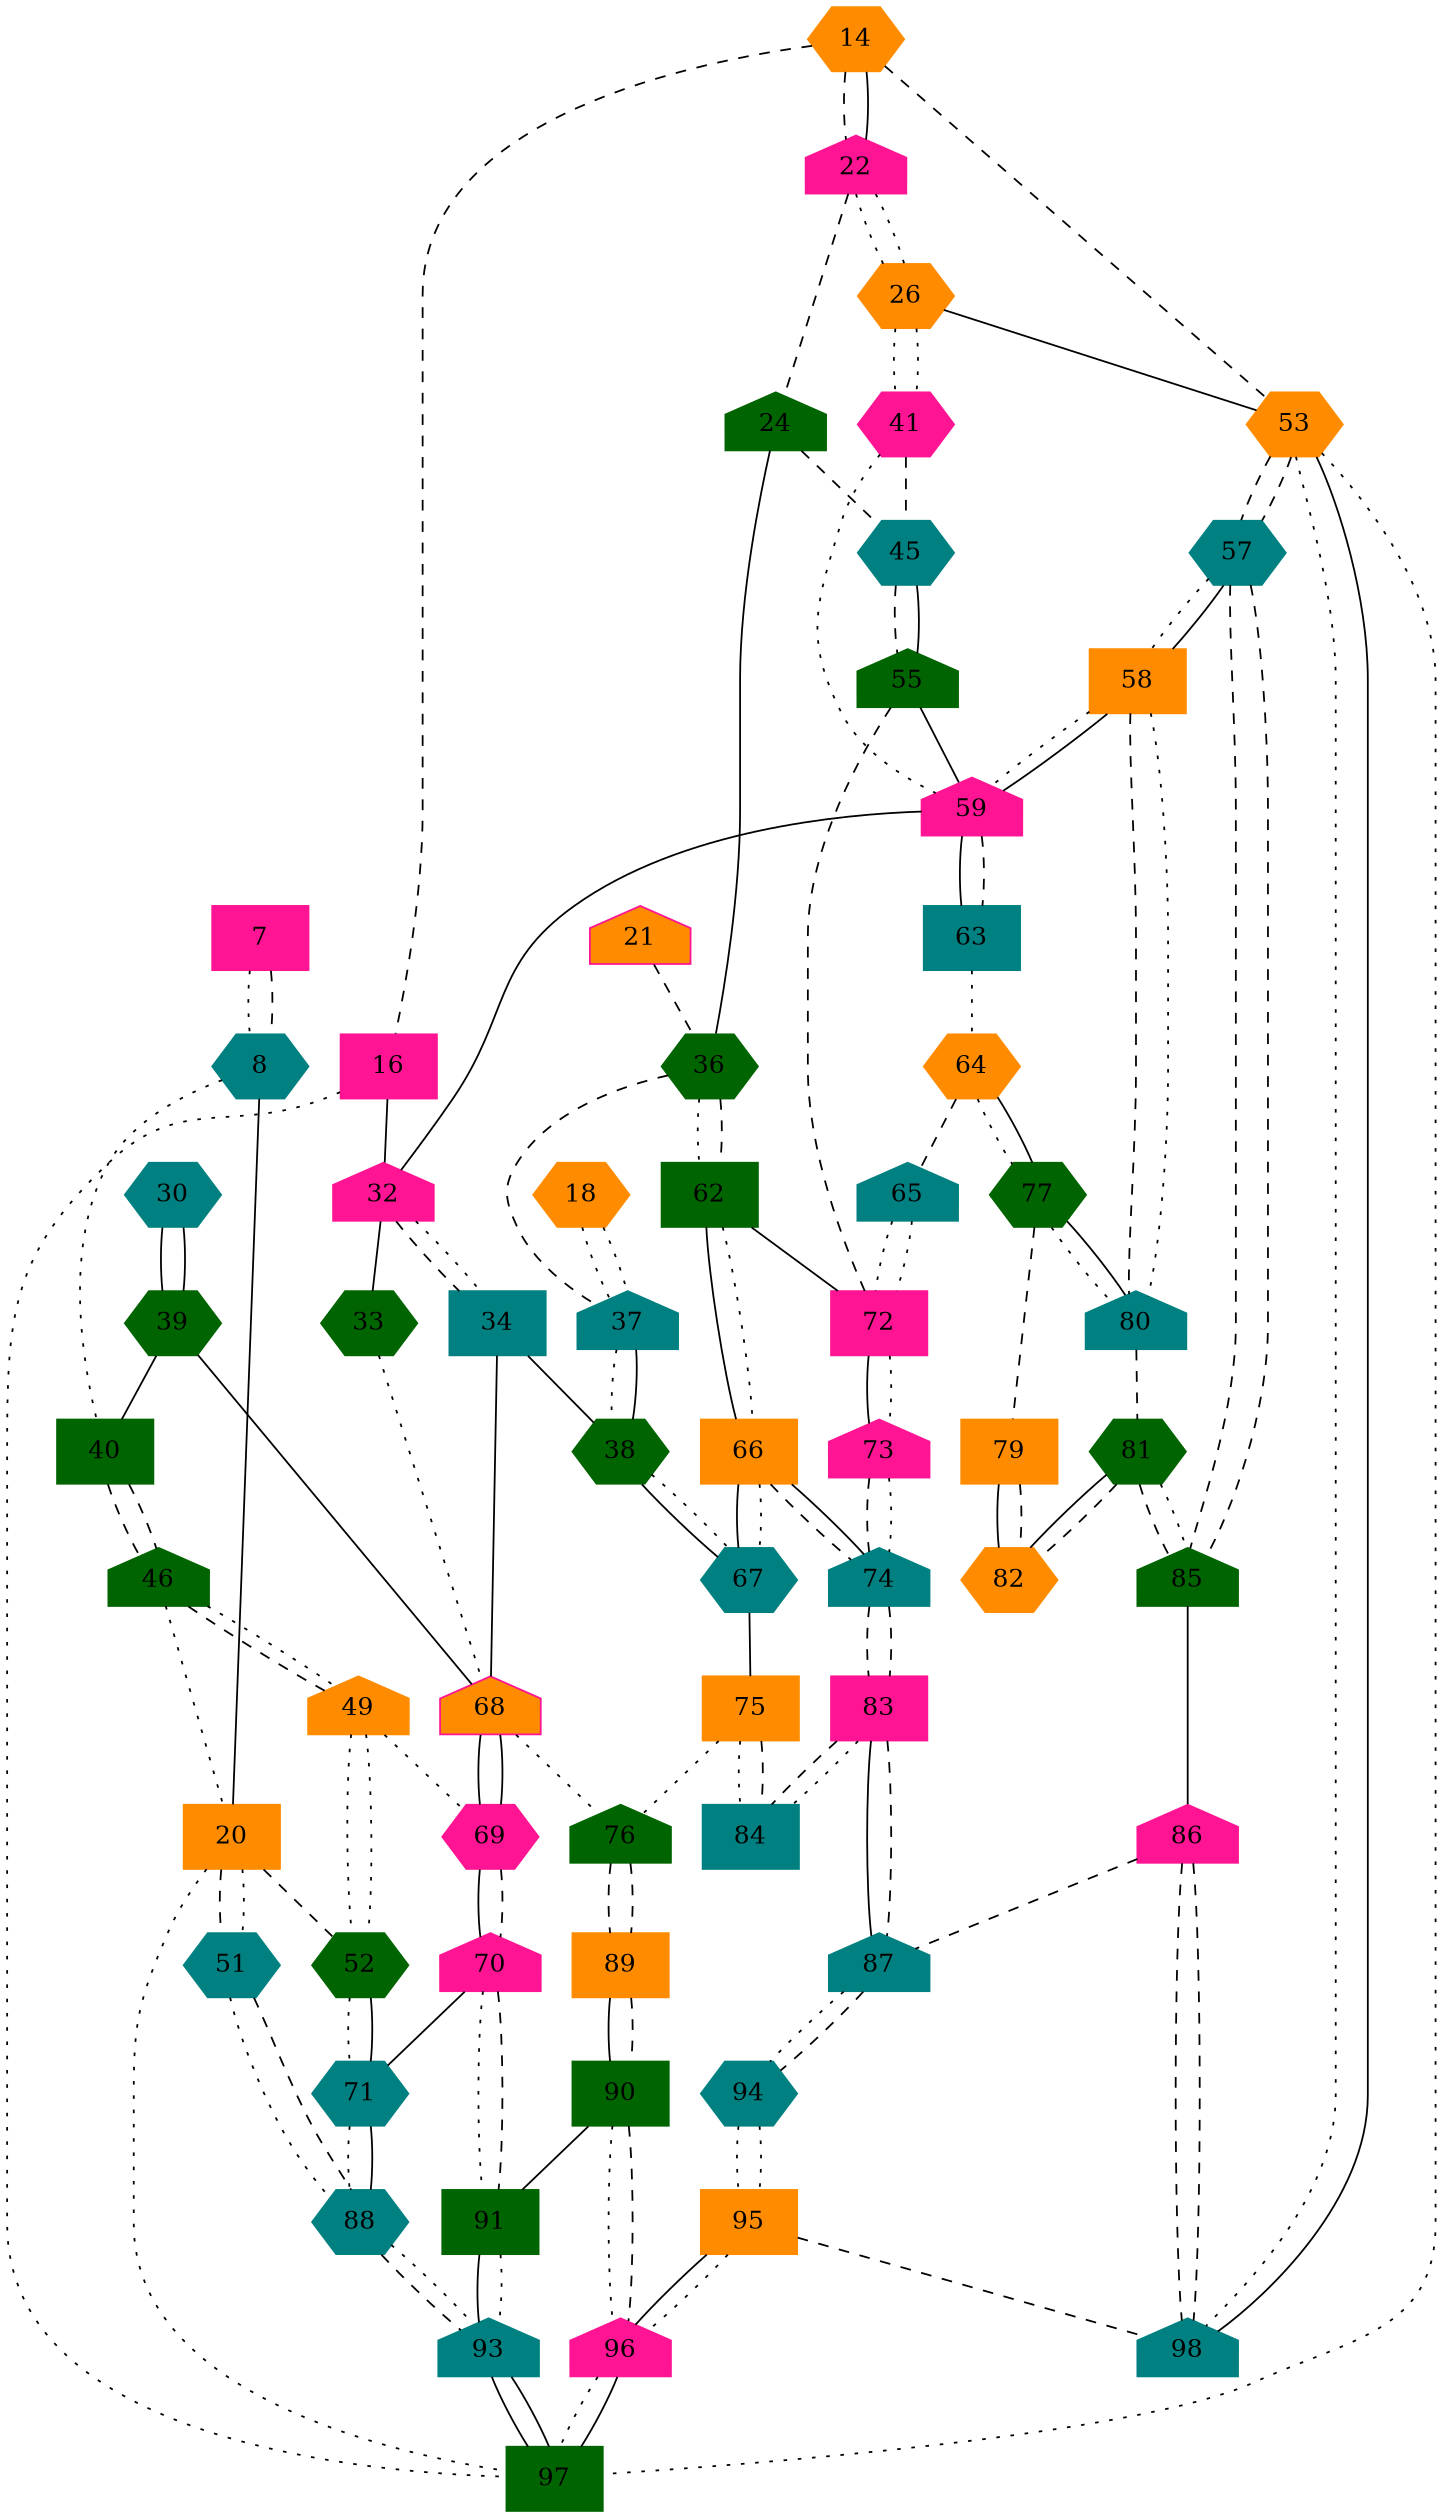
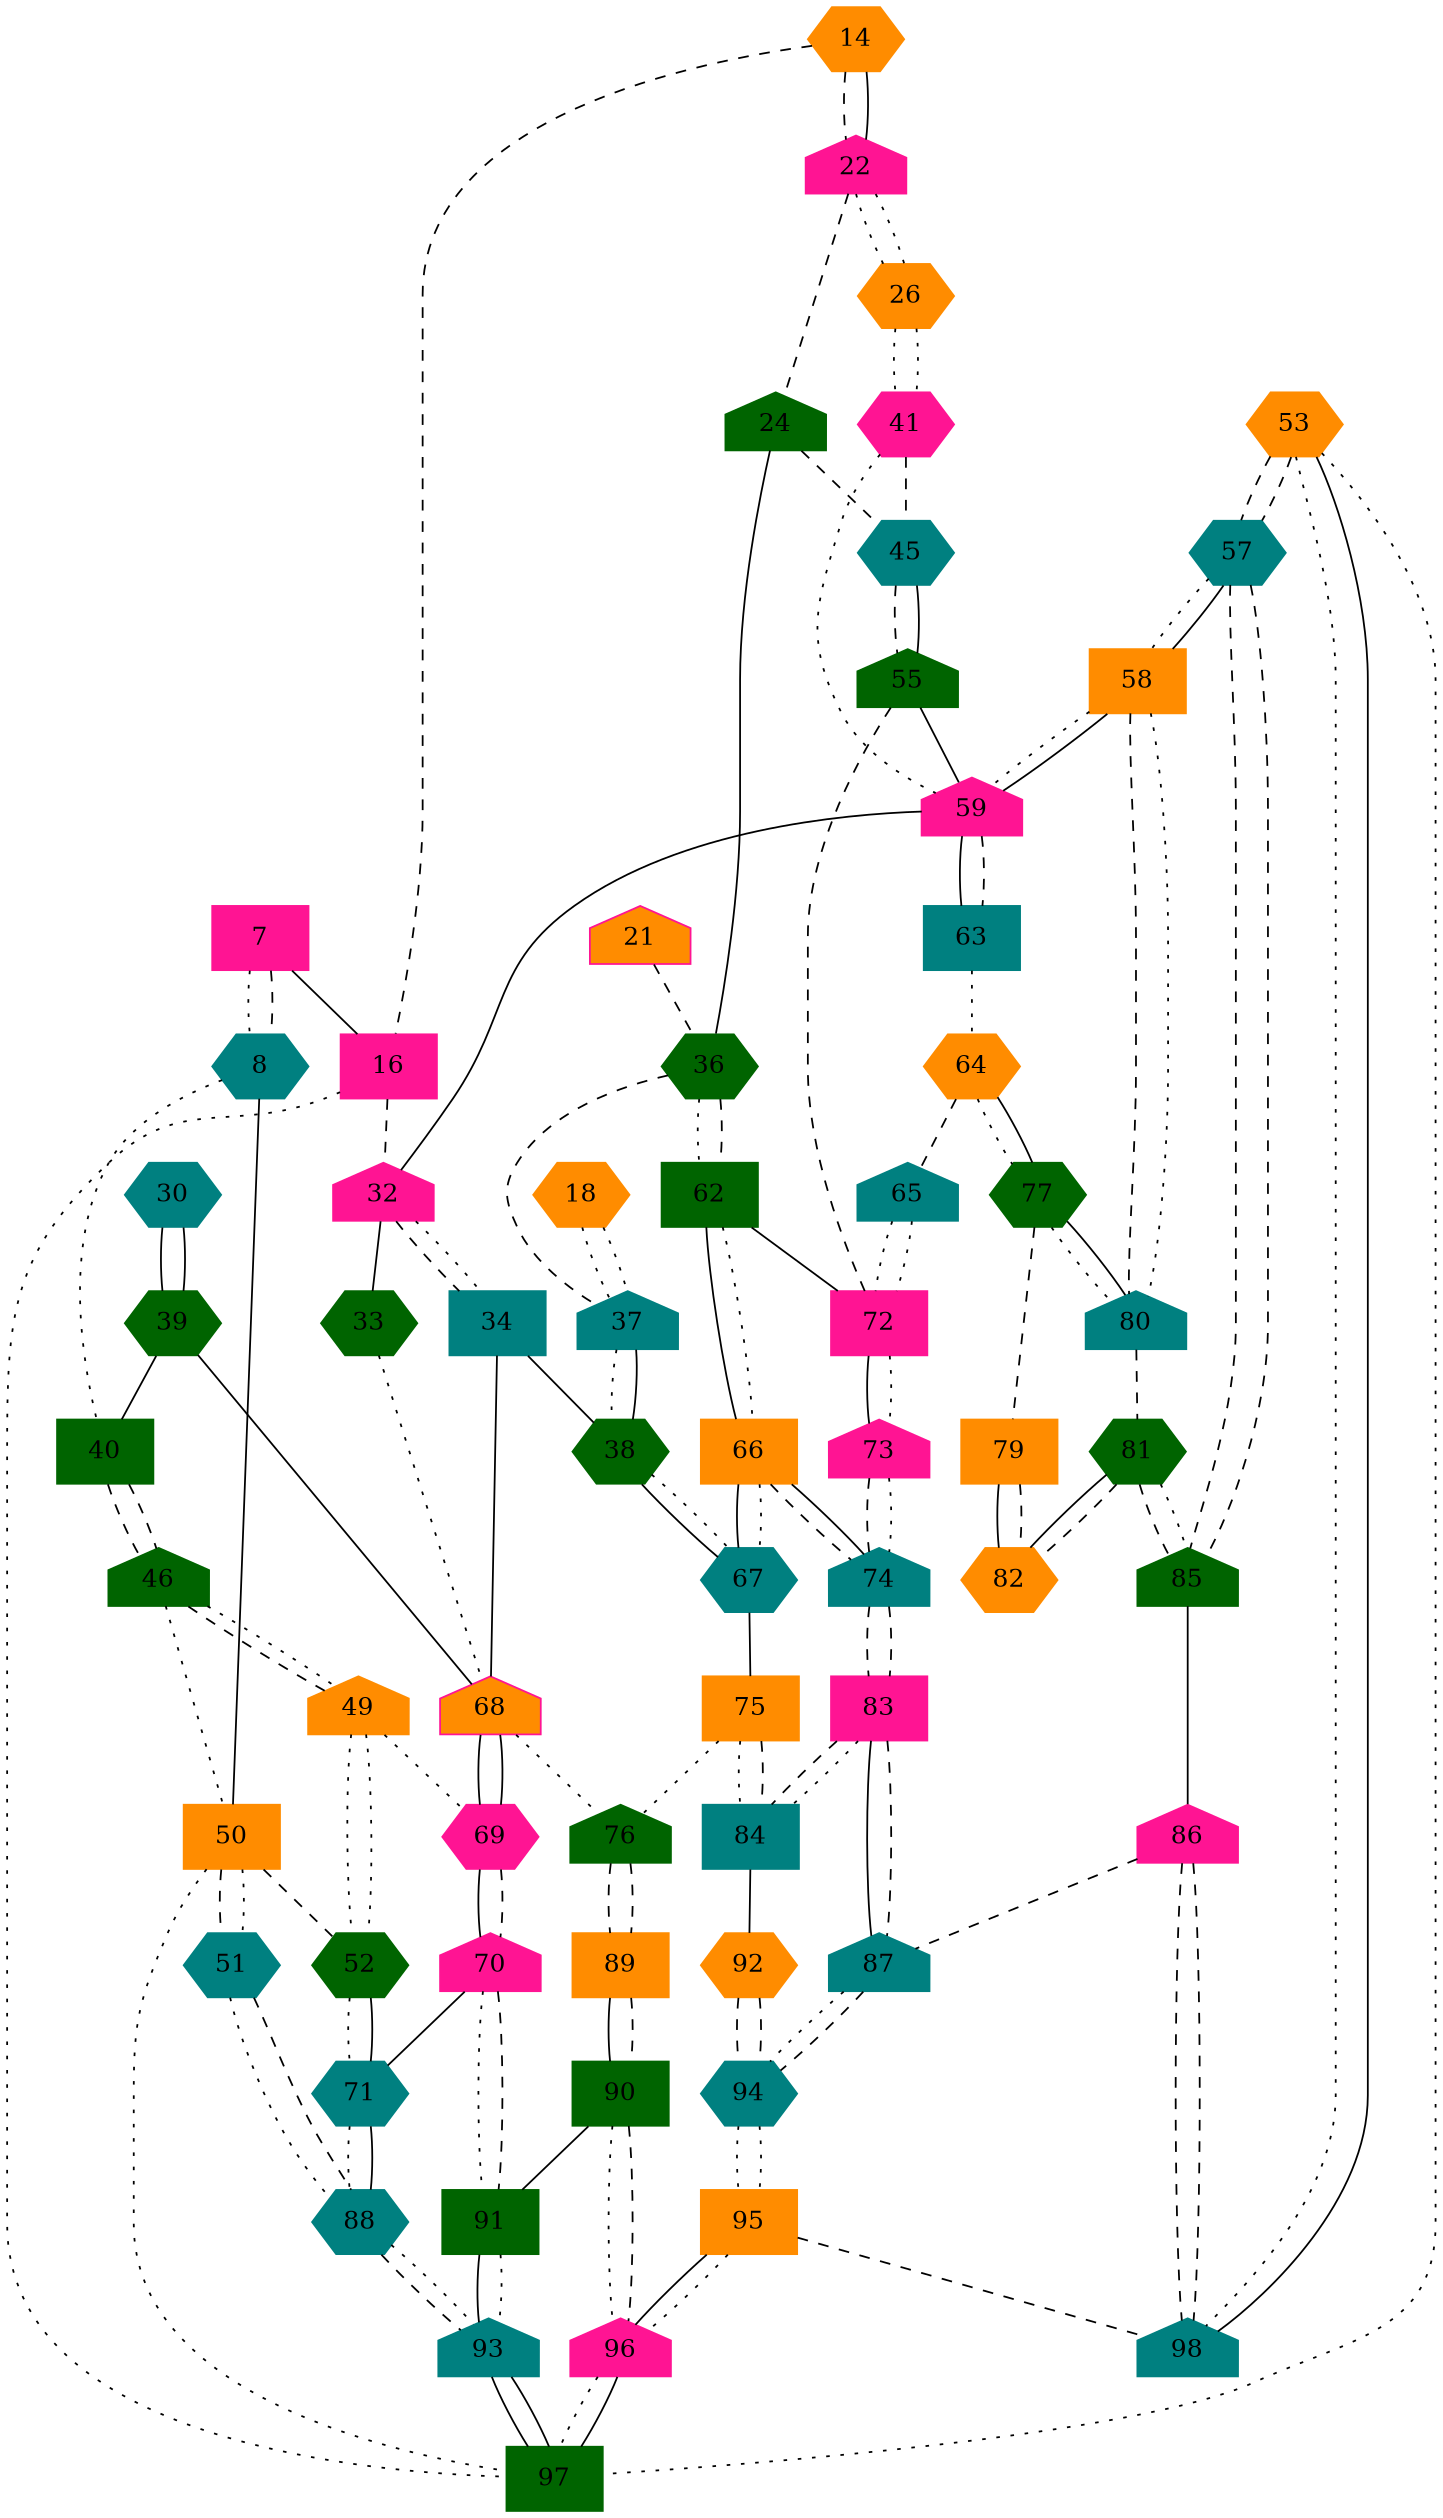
(1075, 232) -> none
(1100, 360) -> none
none -> (325, 1002)
(386, 1131) -> (386, 1131)
(232, 1837) -> (232, 1837)
none -> (749, 1965)
